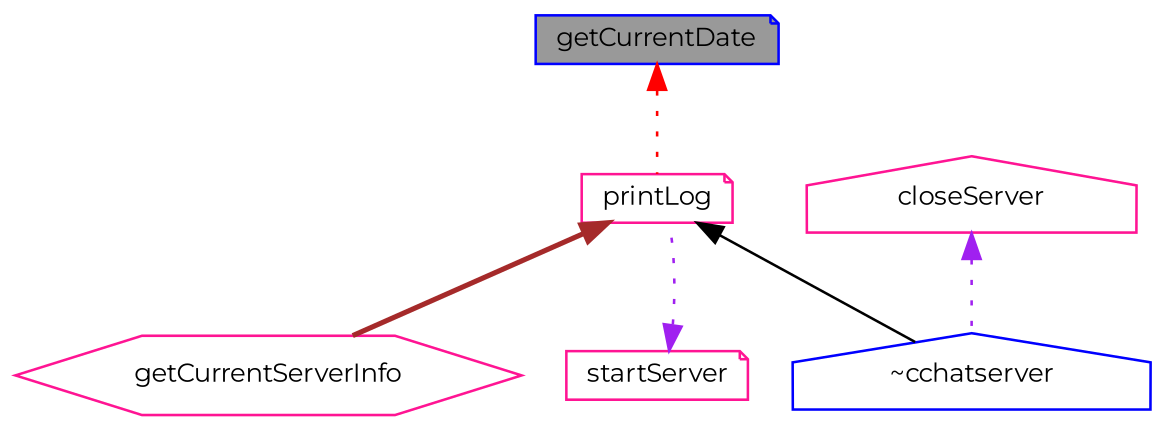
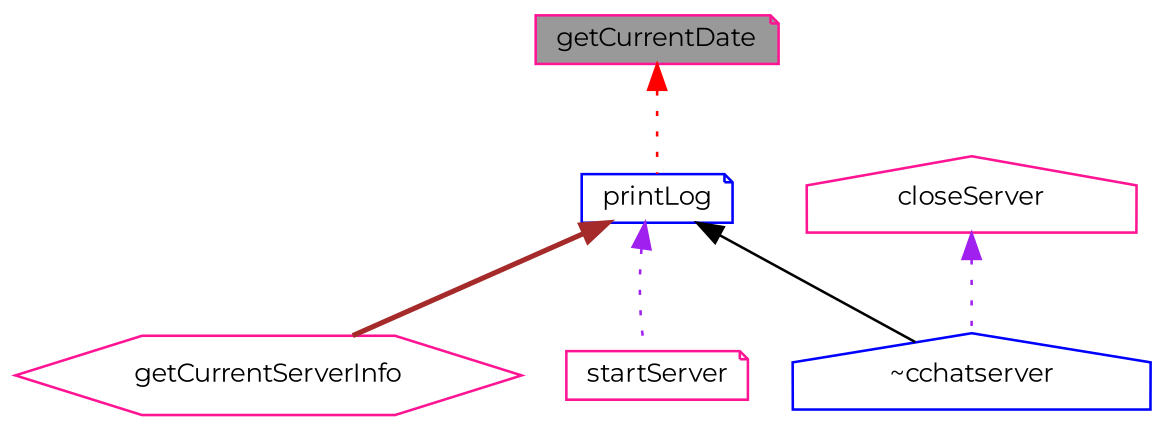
(657, 40) -> (657, 40)
(657, 198) -> (657, 198)
(674, 273) -> (640, 300)
